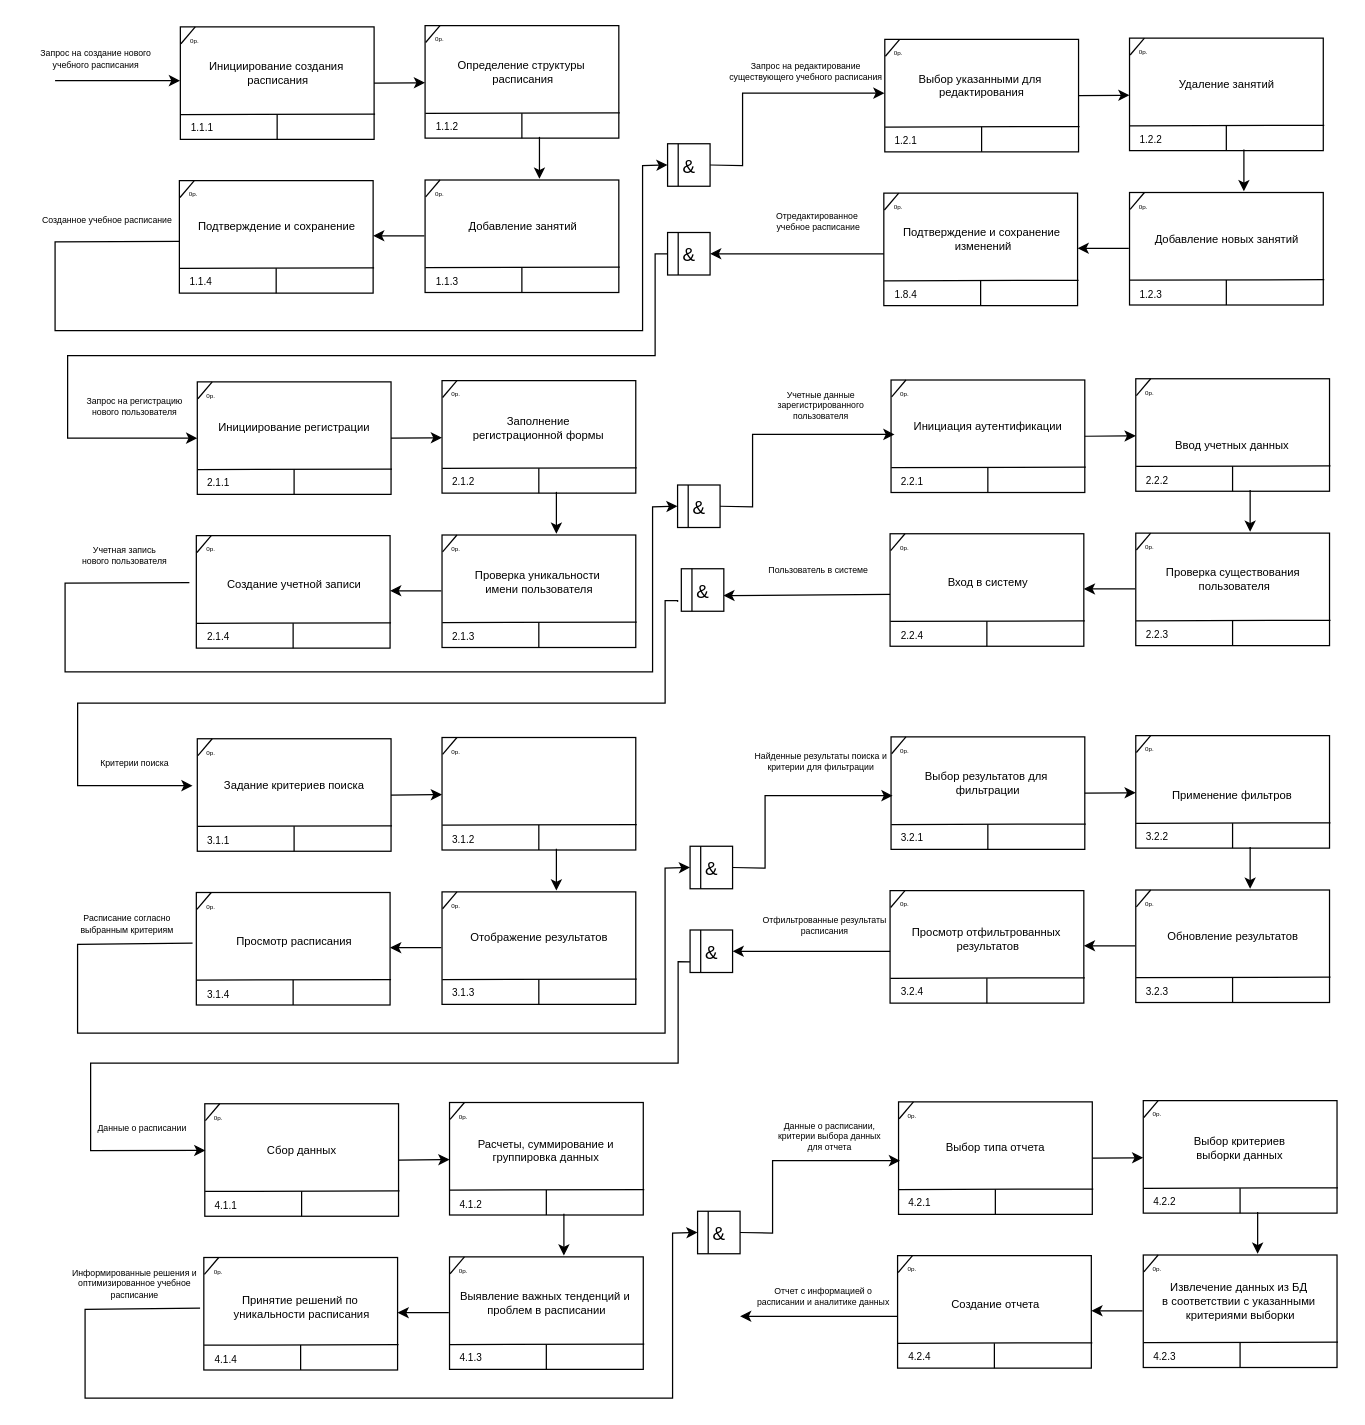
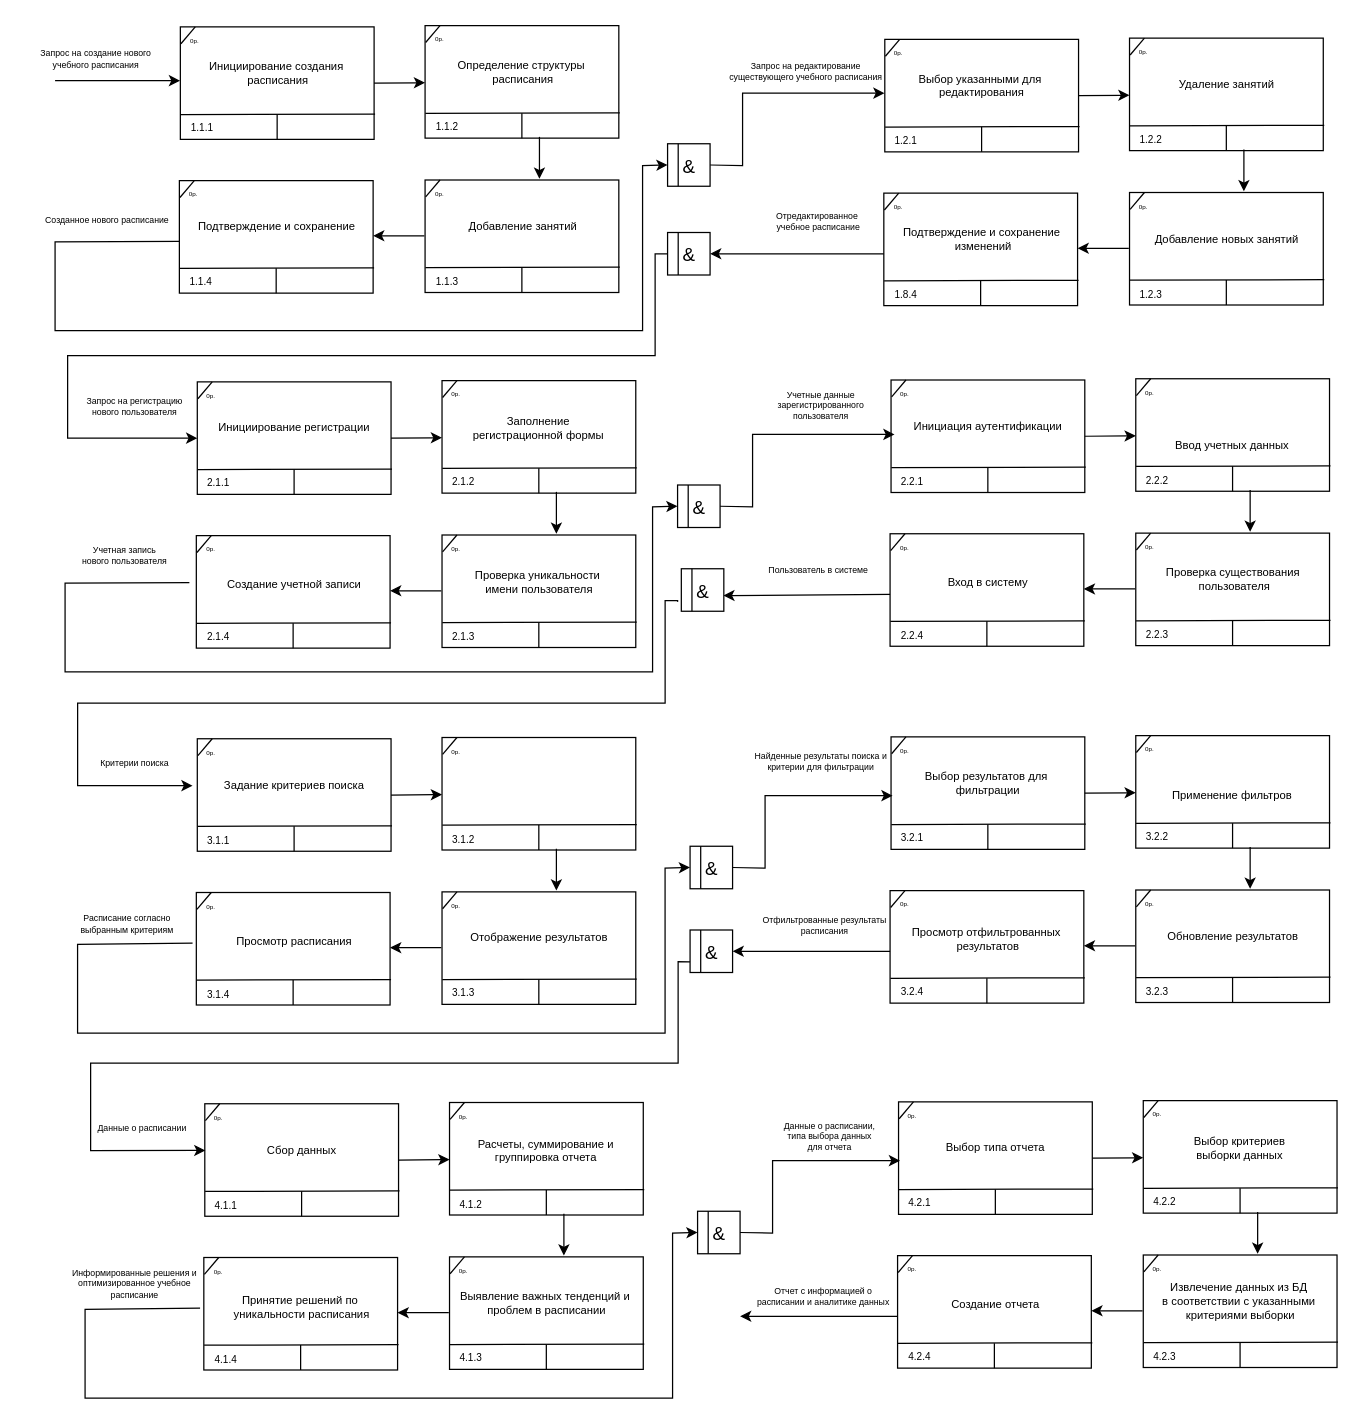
(108, 221) -> (108, 221)
(830, 1137) -> (830, 1137)
(546, 1151) -> (546, 1151)
